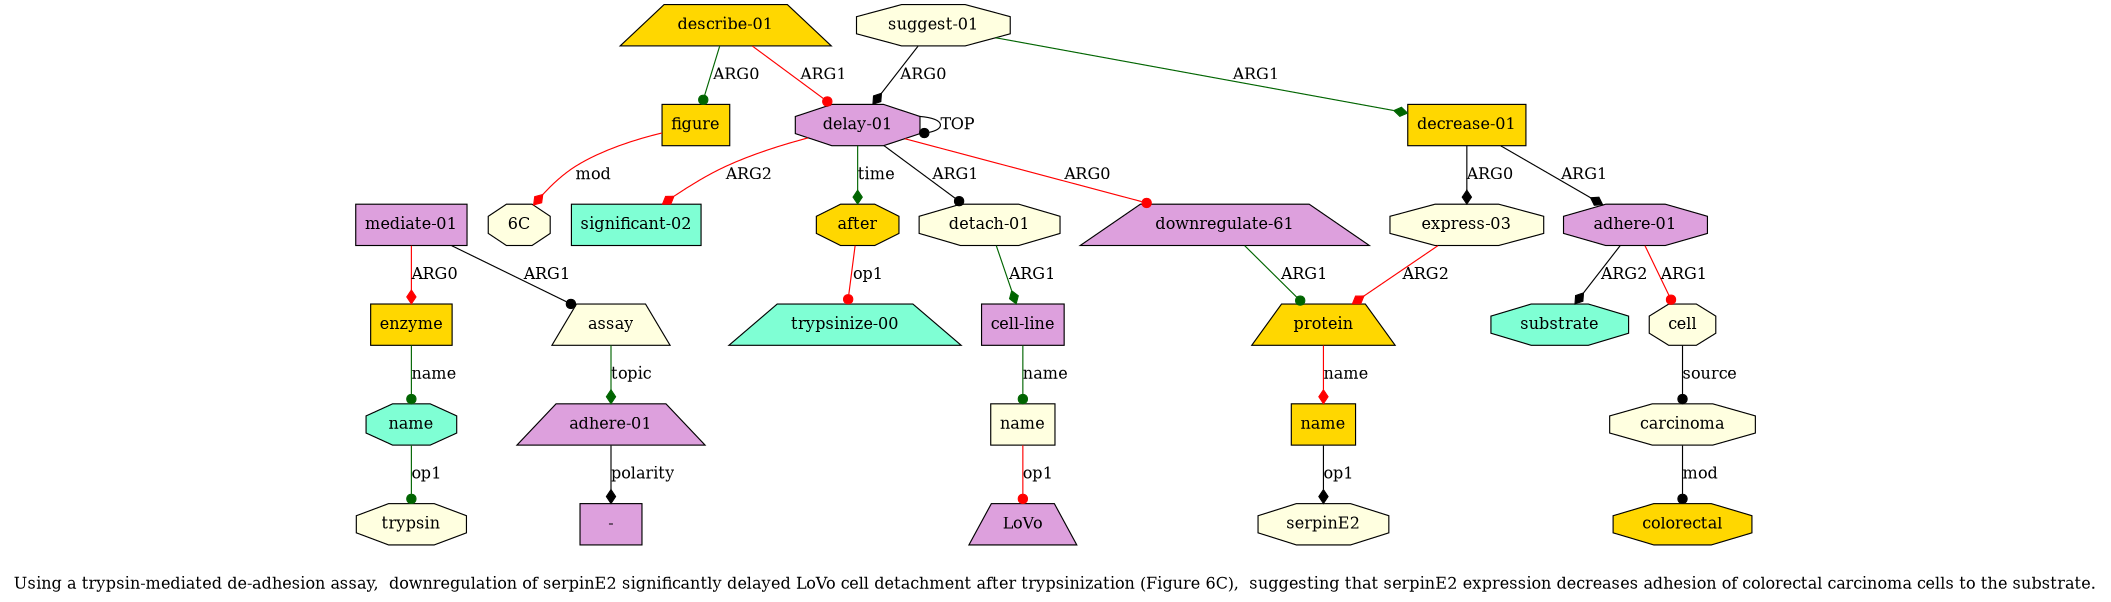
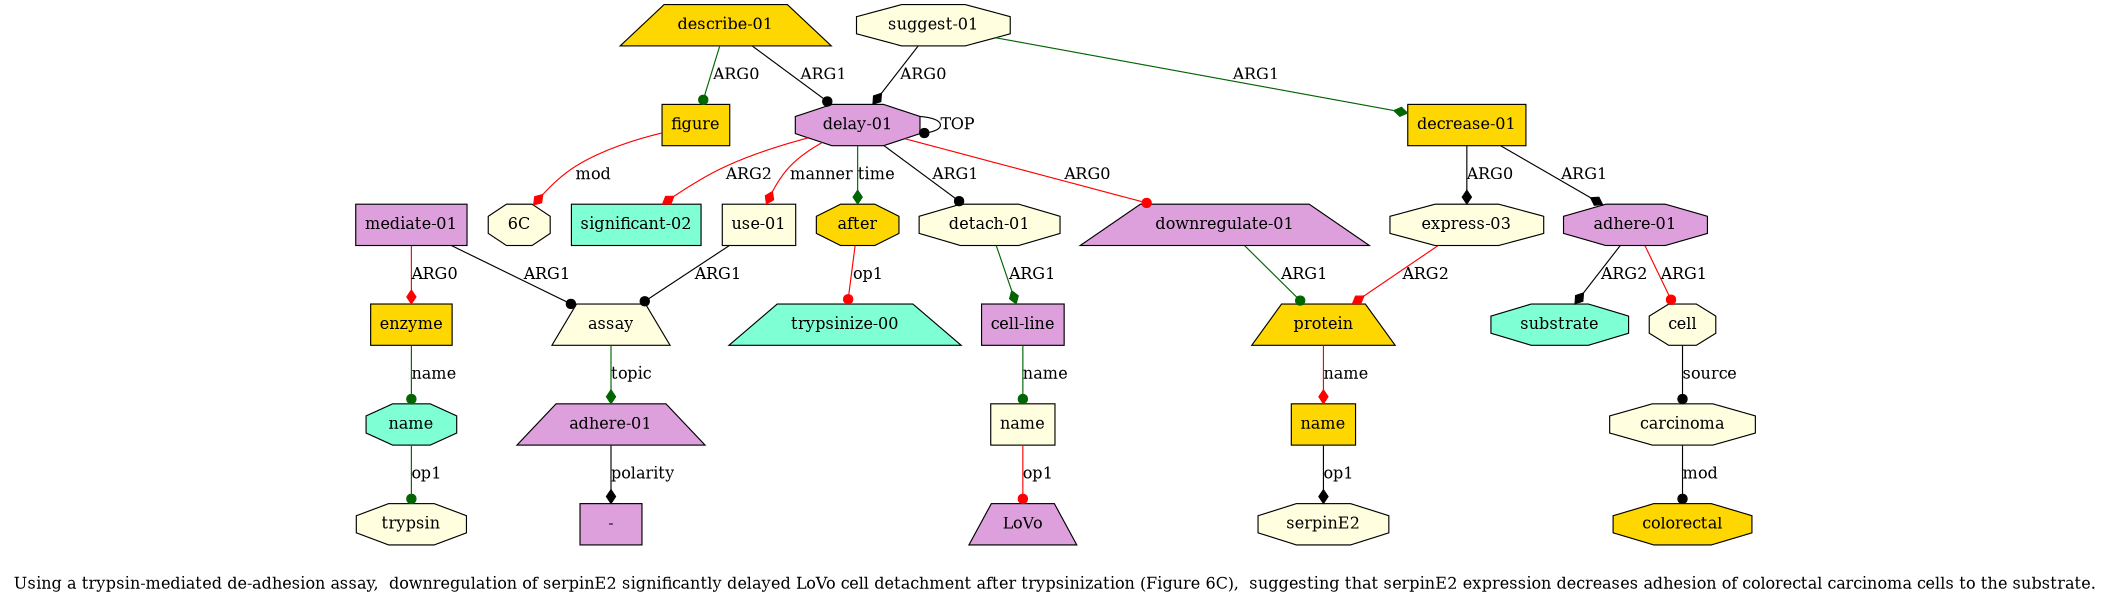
(788, 72) -> (788, 72)
none -> (759, 225)
(1225, 225) -> (1225, 225)
